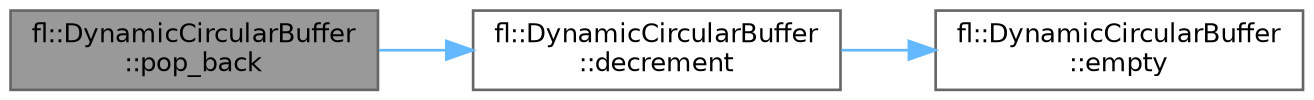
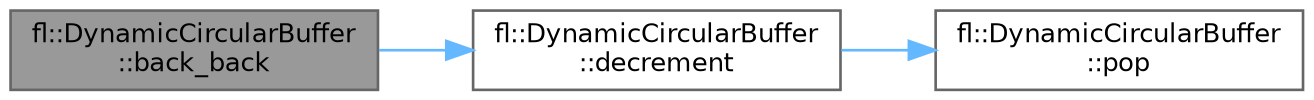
(194, 50) -> (194, 50)
(1119, 50) -> (1119, 50)
